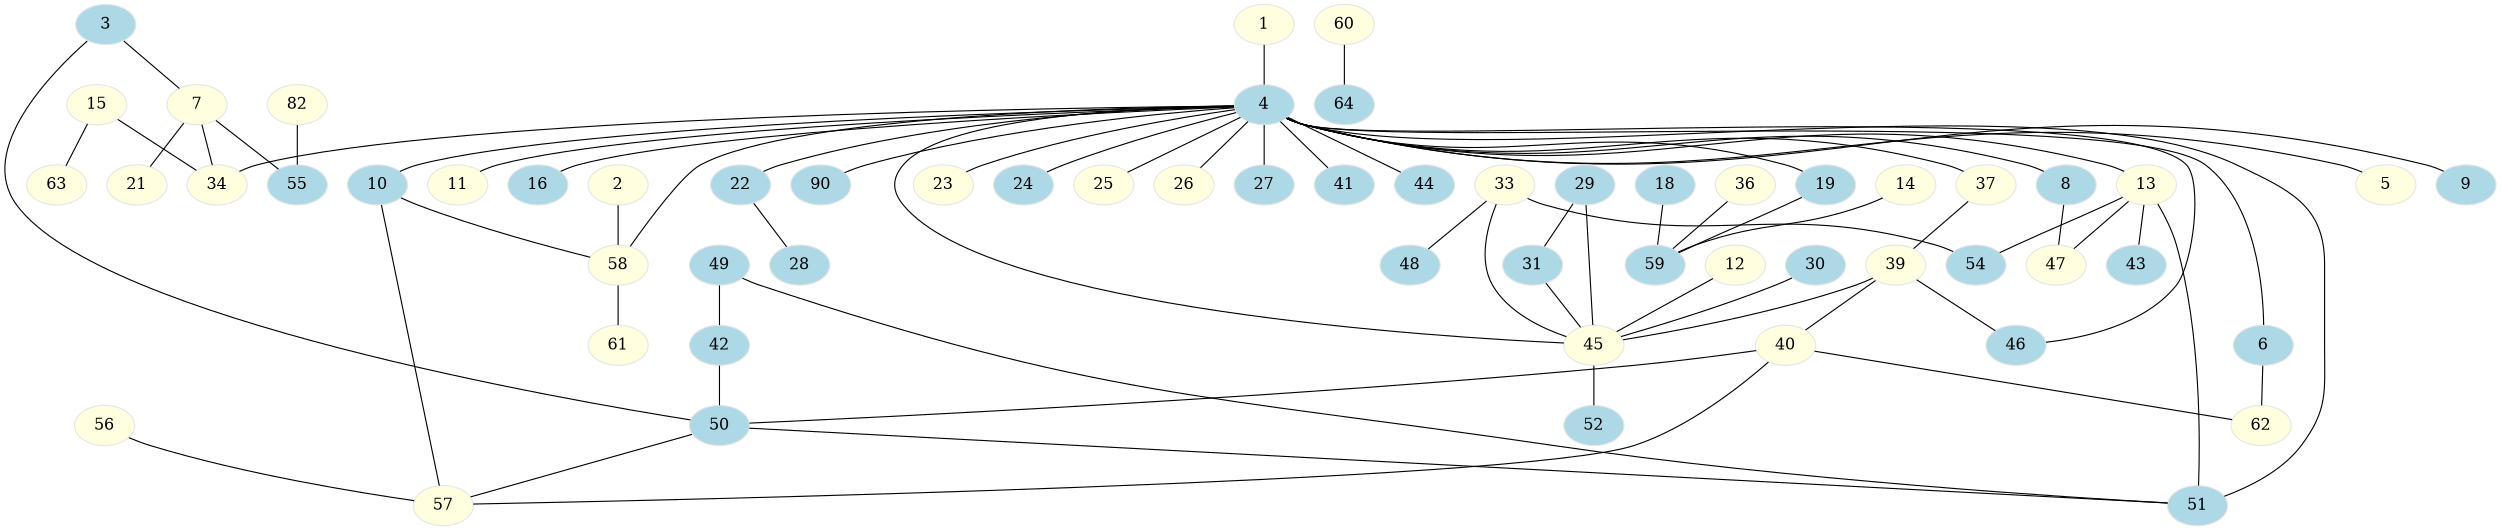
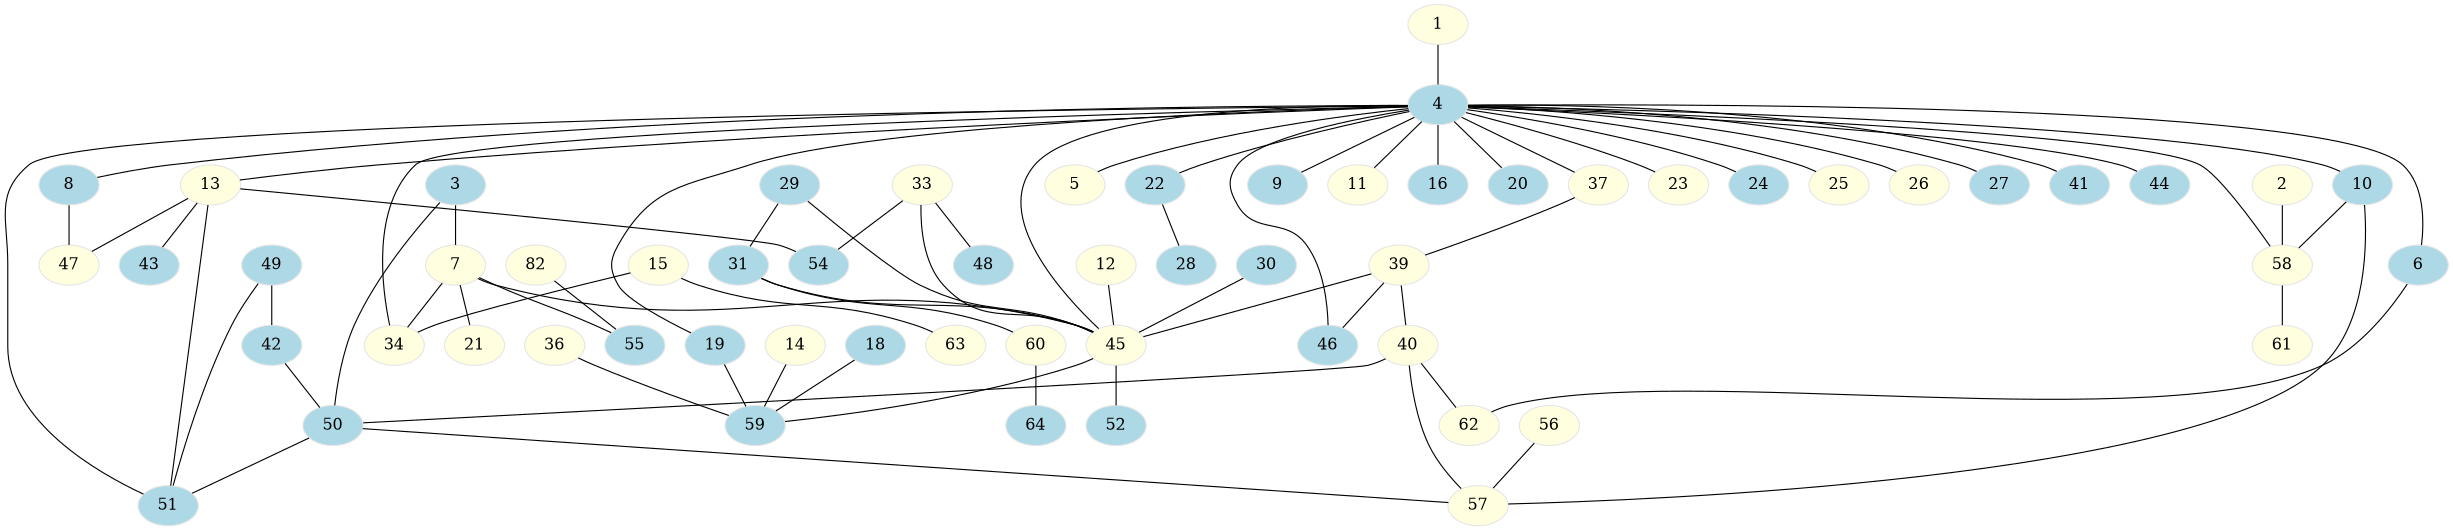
(821, 185) -> (1518, 185)
none -> (755, 307)
none -> (945, 312)
none -> (933, 400)
